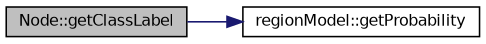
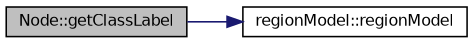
(361, 22) -> (355, 22)
